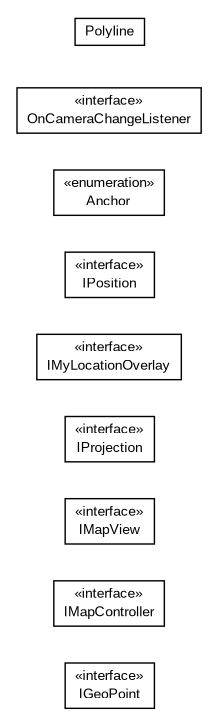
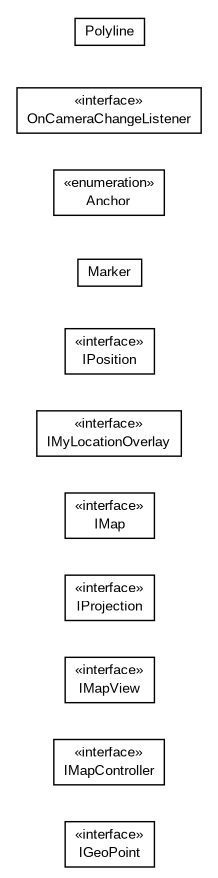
none -> (109, 272)
none -> (109, 516)
